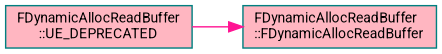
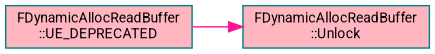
(340, 27) -> (336, 27)
